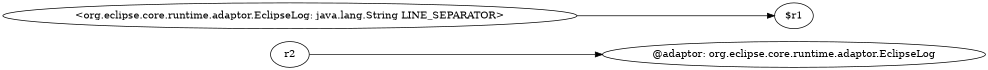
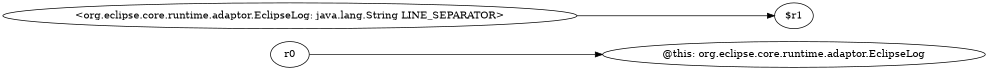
(290, 54) -> (290, 54)
(794, 54) -> (794, 54)
